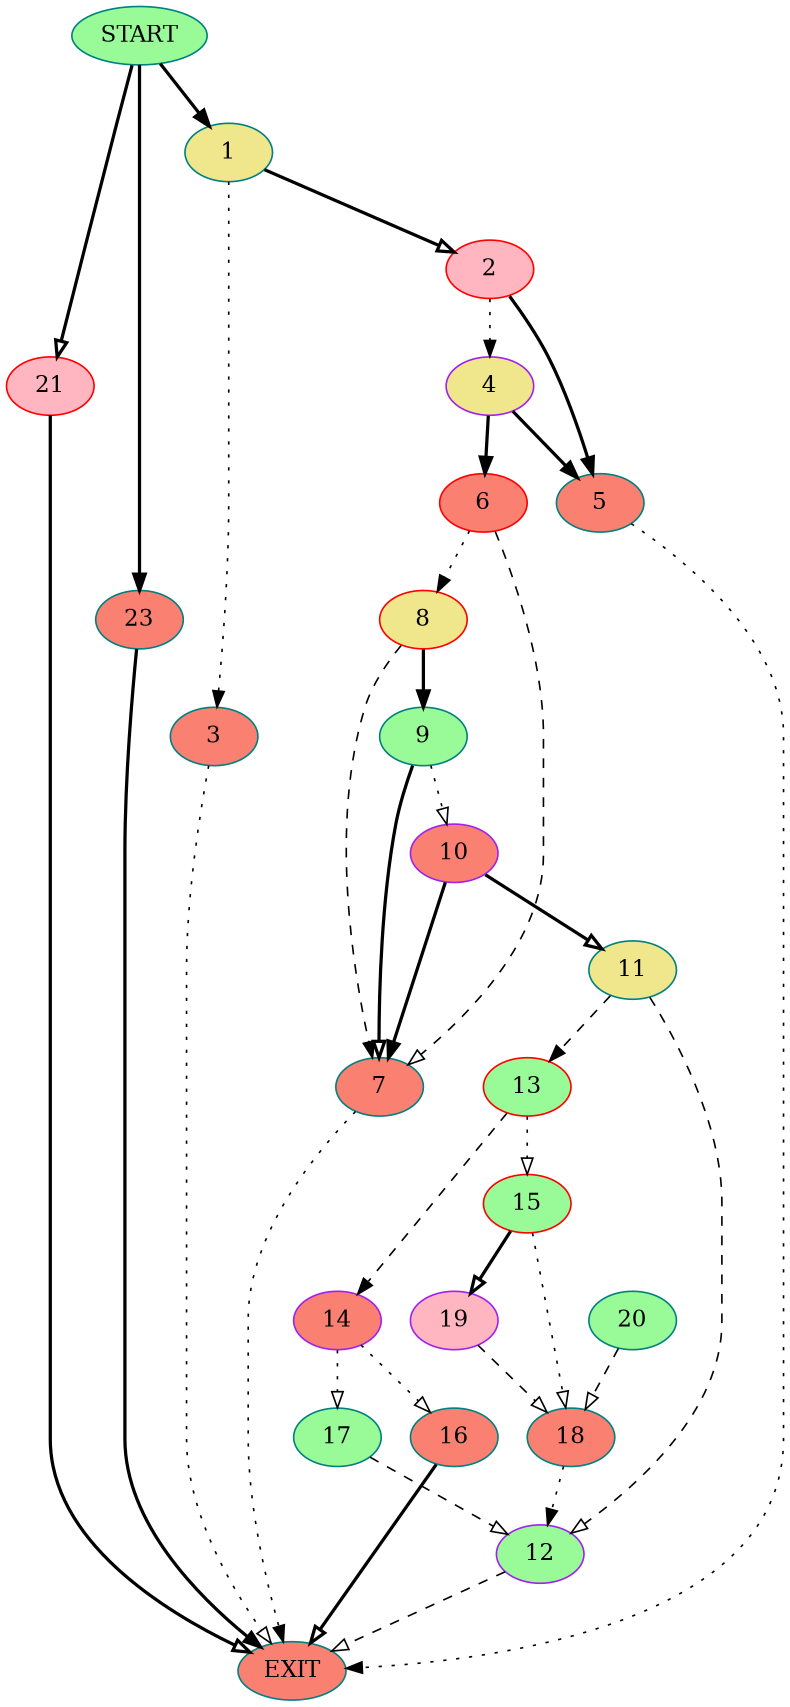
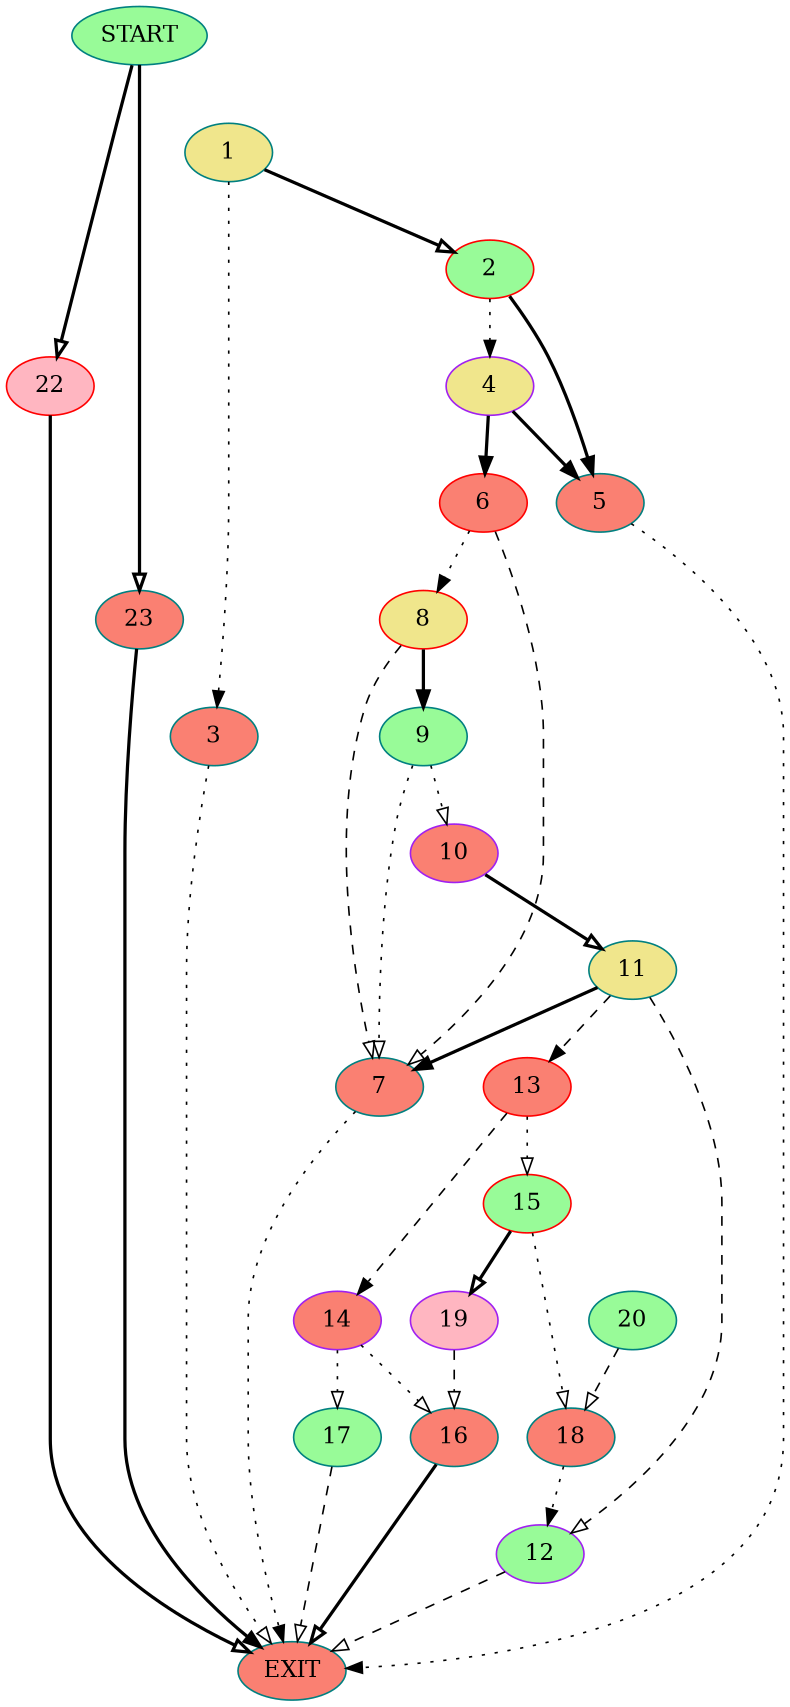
(180, 88) -> none
(490, 269) -> (490, 269)
(140, 320) -> (140, 320)
(50, 386) -> (50, 386)
(347, 839) -> (347, 839)
(385, 902) -> (385, 902)
(419, 962) -> (514, 1025)
(527, 1087) -> (527, 1087)
(507, 1373) -> (454, 1371)
(432, 1492) -> (316, 1546)
